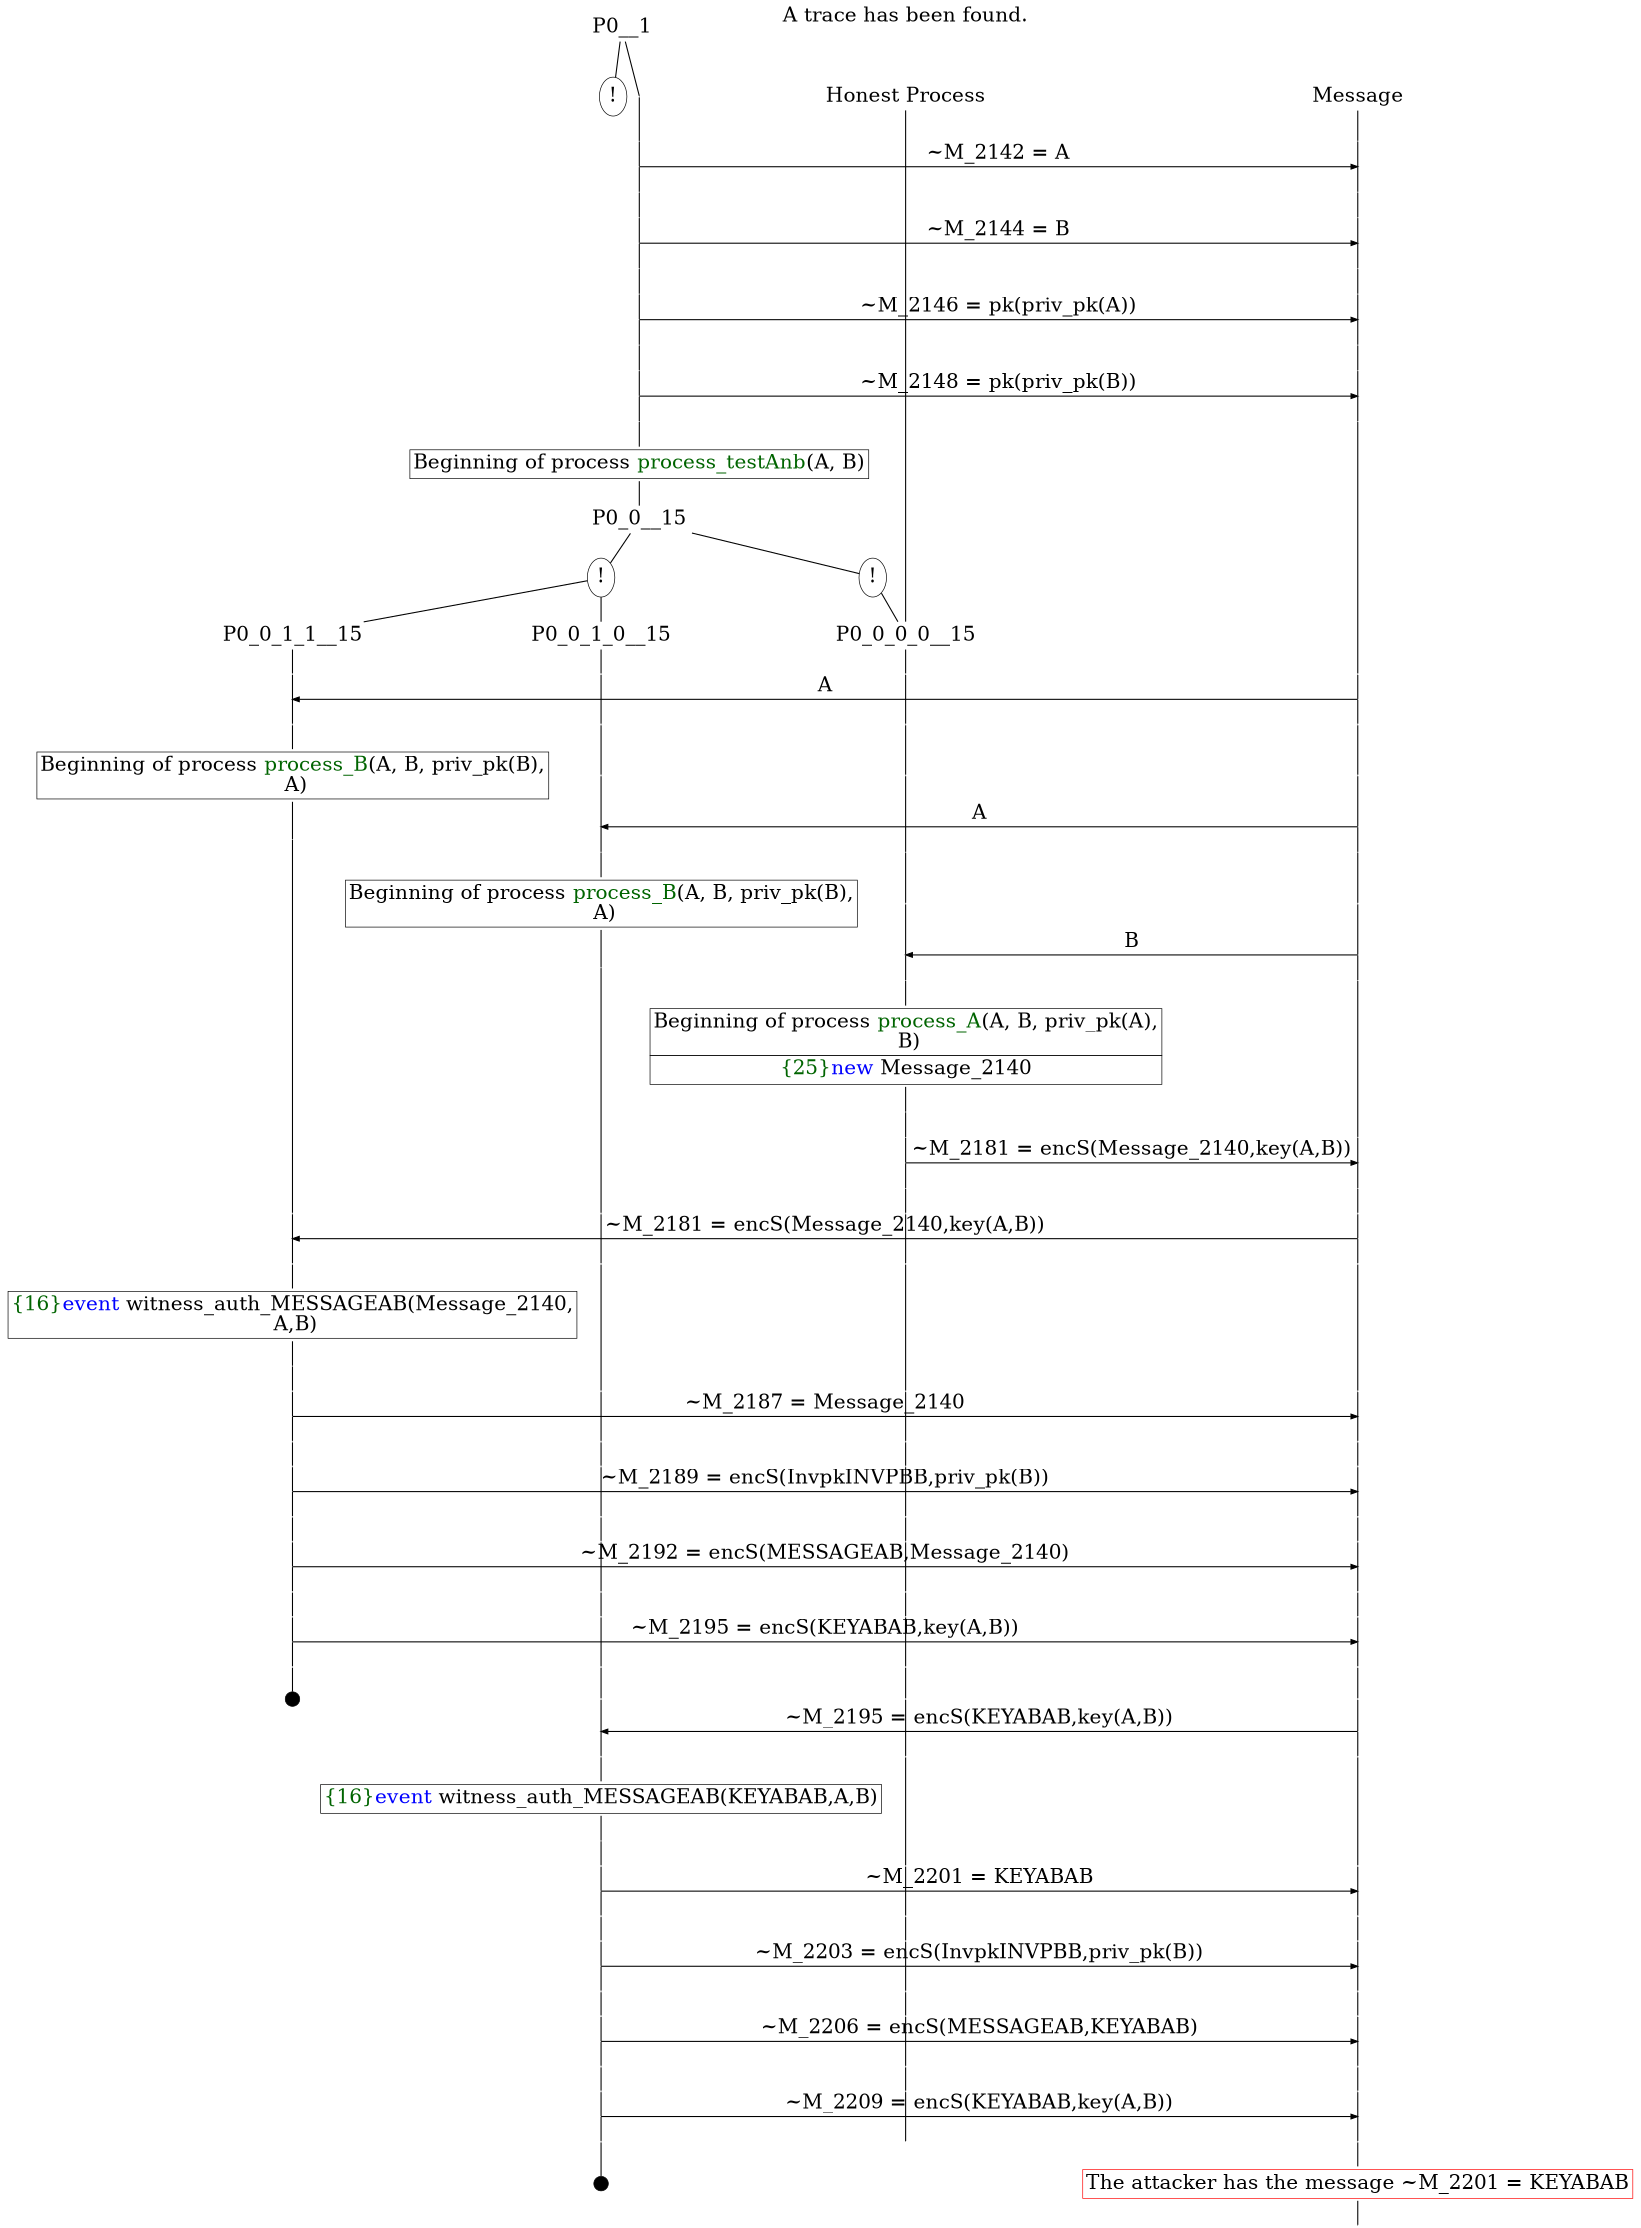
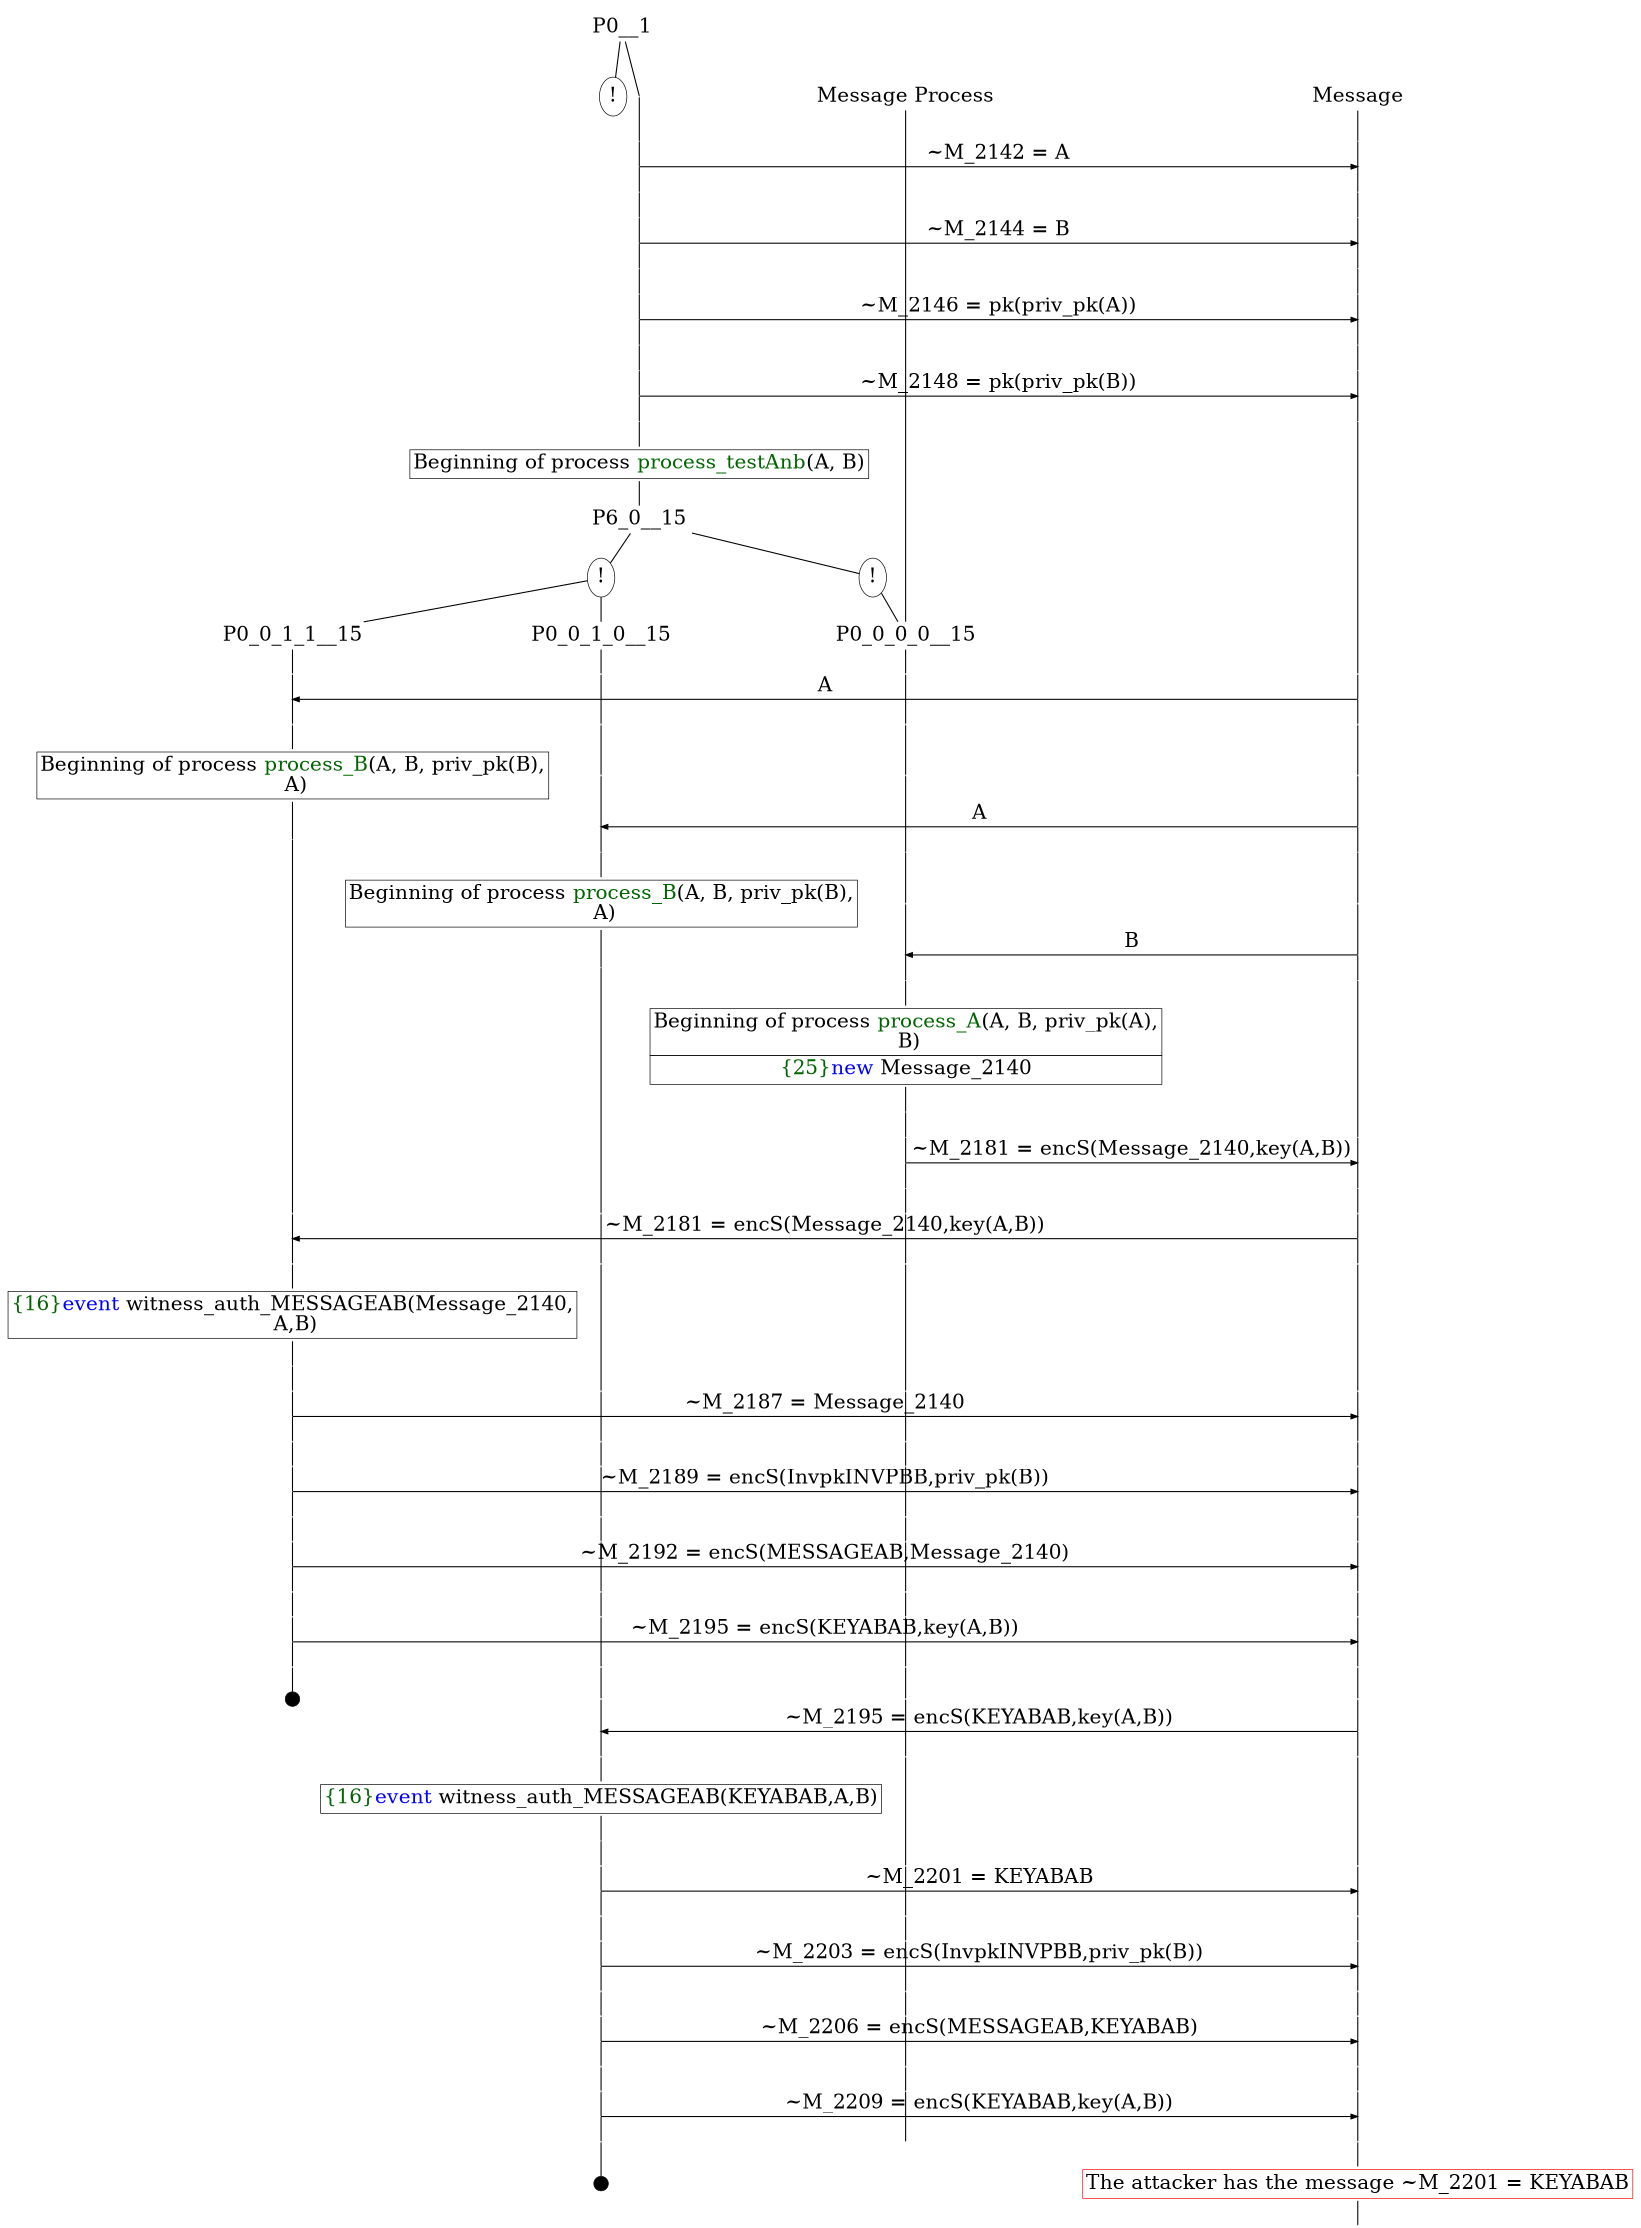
(906, 28) -> none
(906, 97) -> (906, 97)
(639, 520) -> (639, 520)
